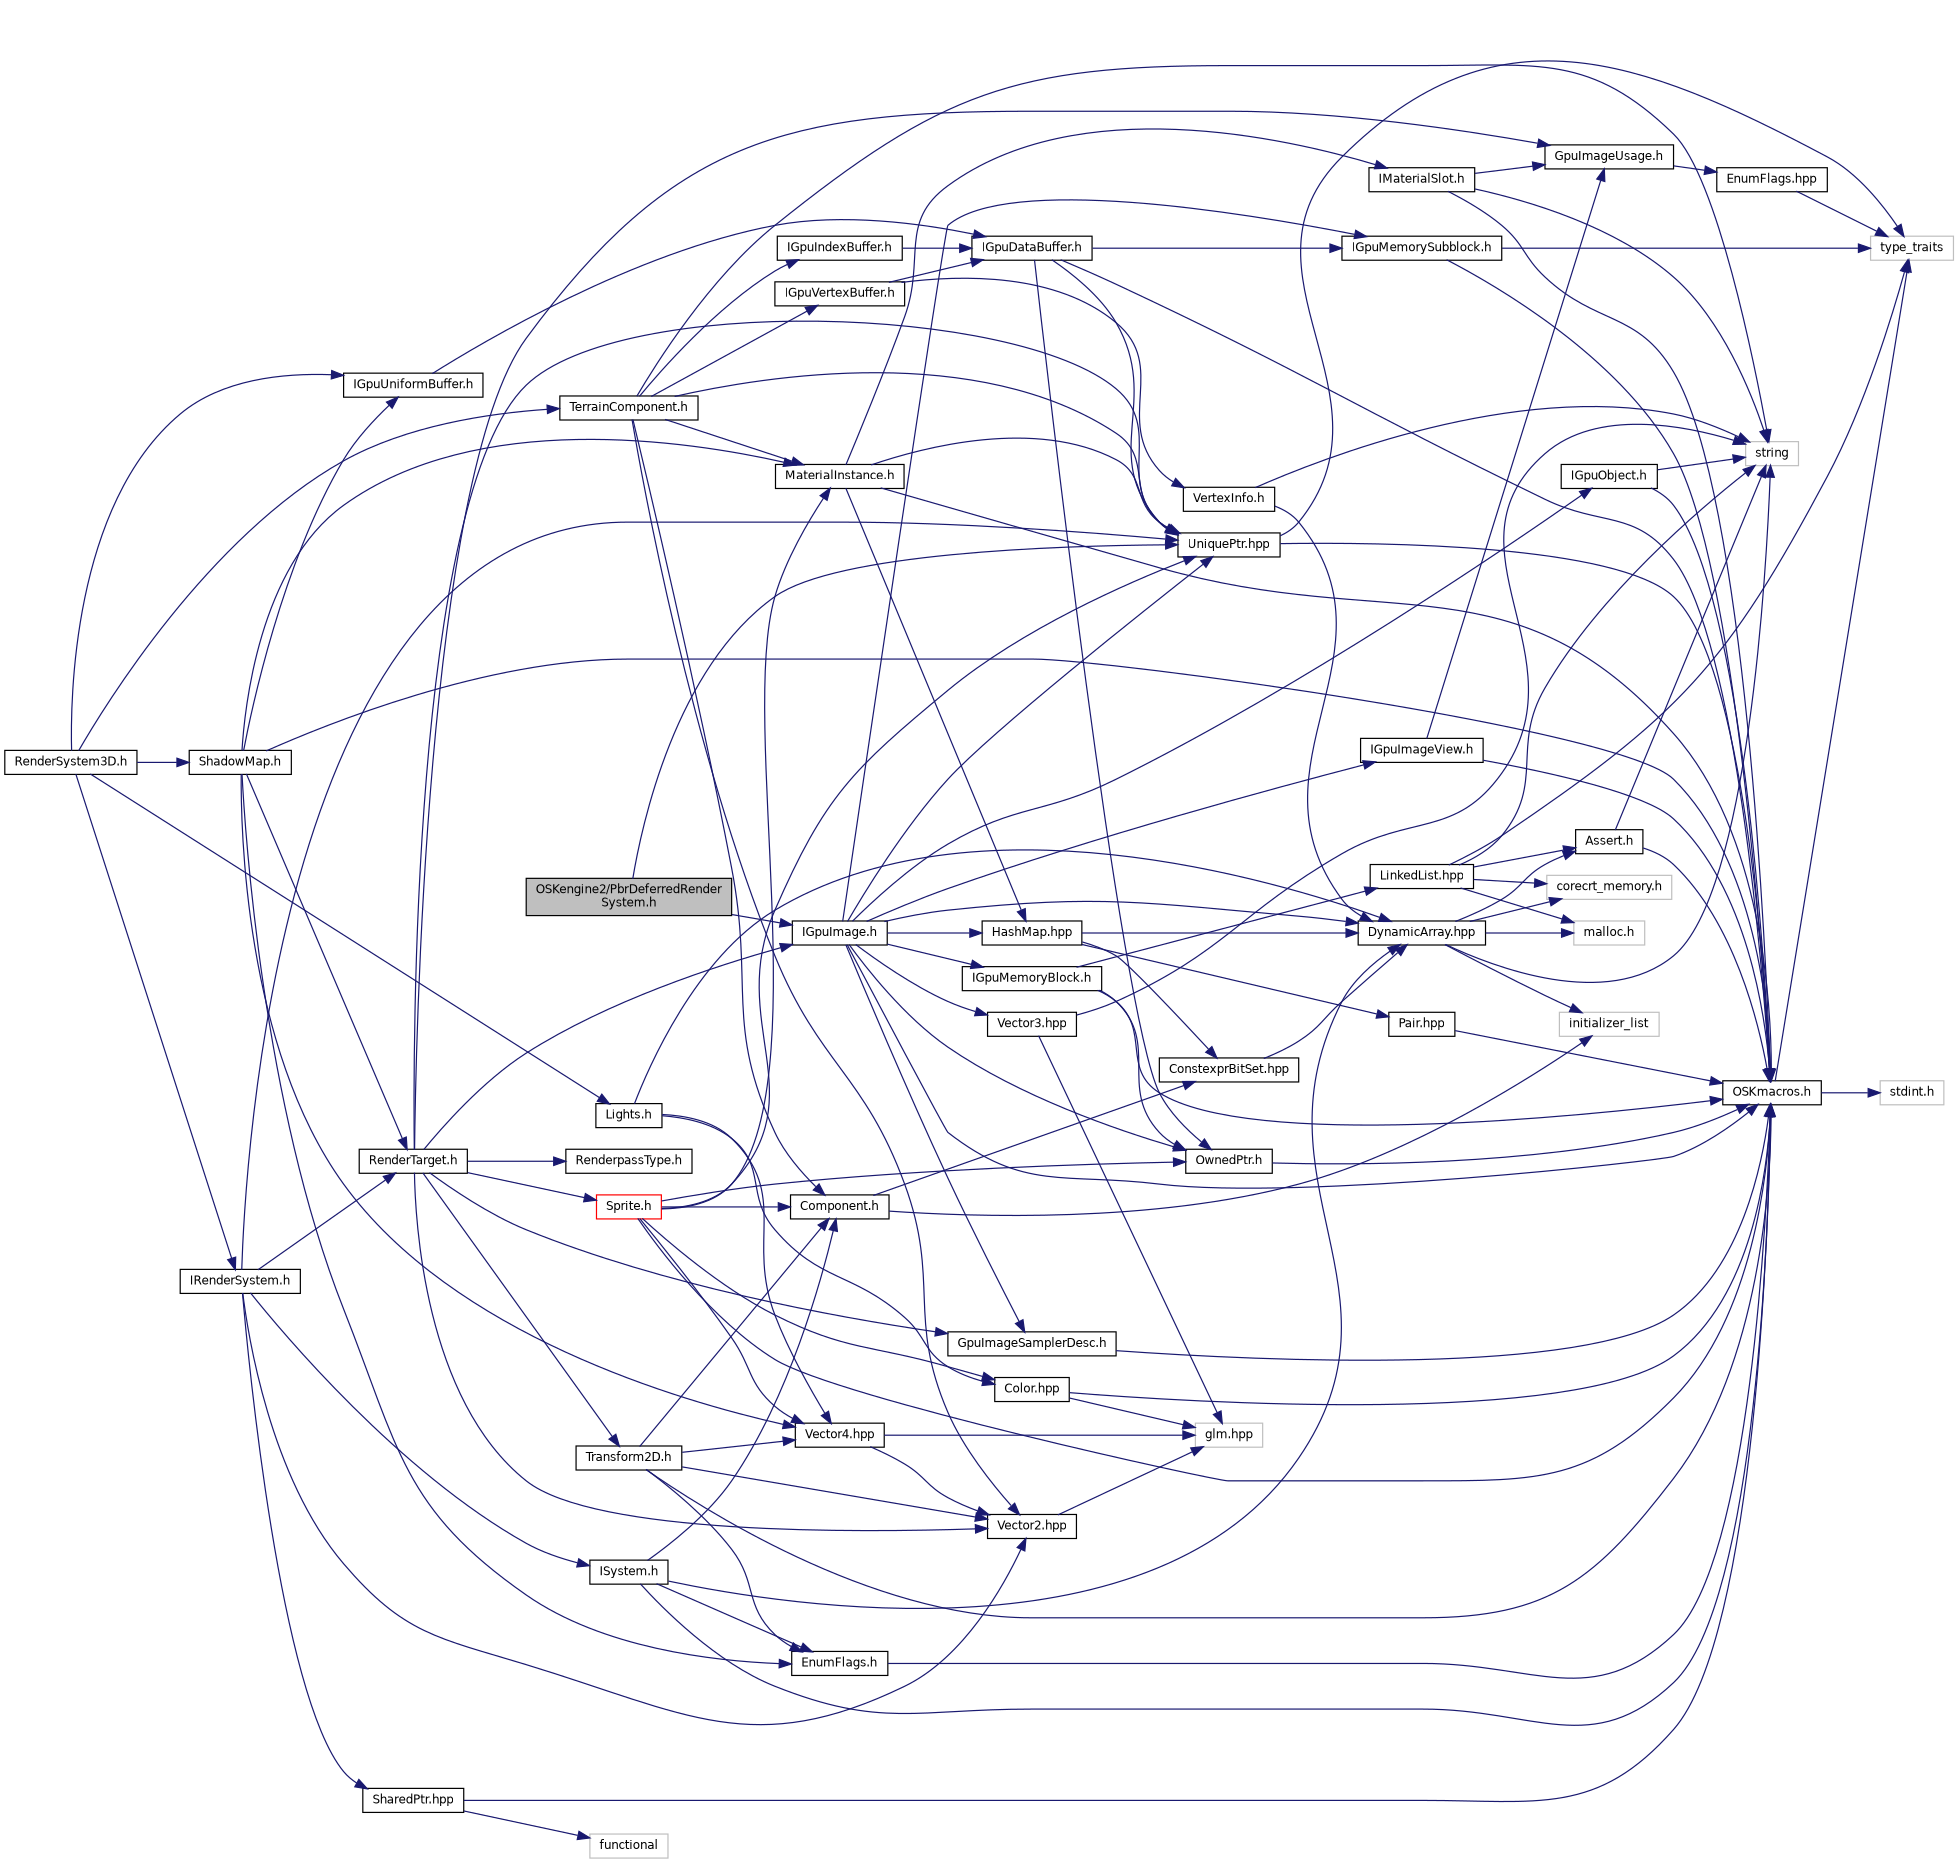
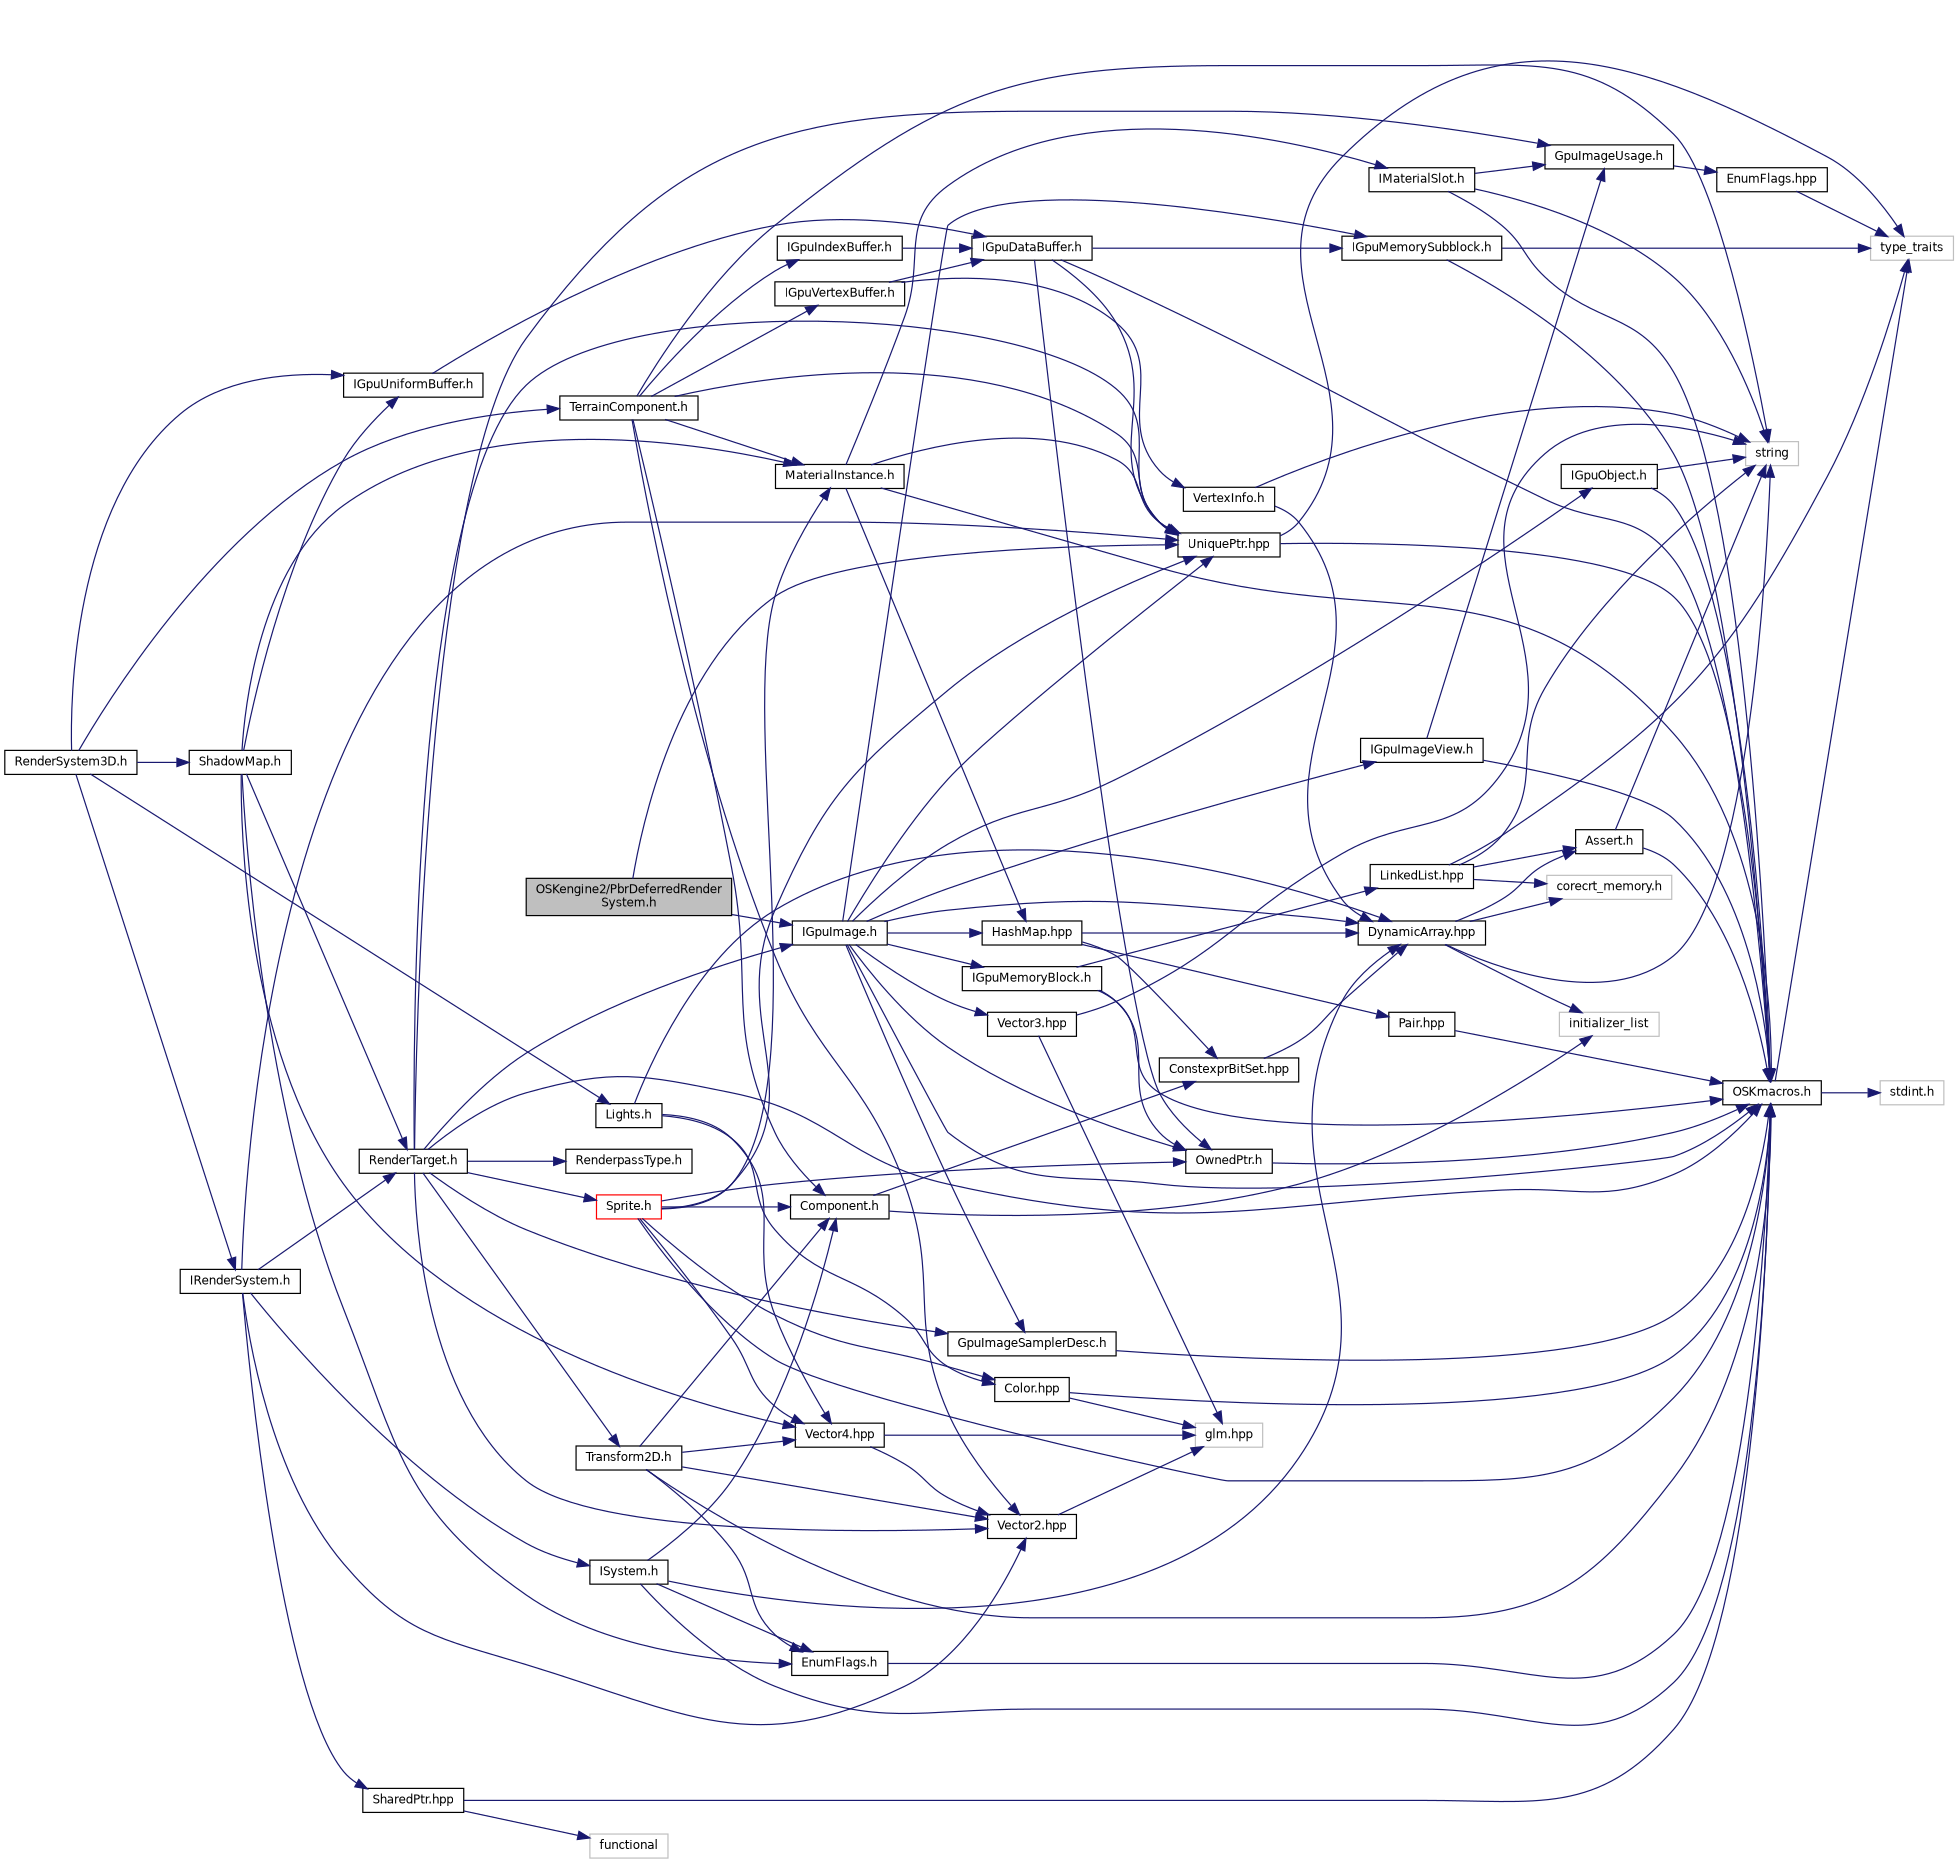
(1126, 667) -> (1048, 1203)
(1609, 933) -> none
